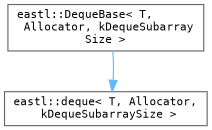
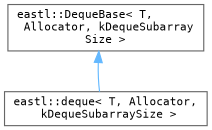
(113, 66) -> (98, 77)
